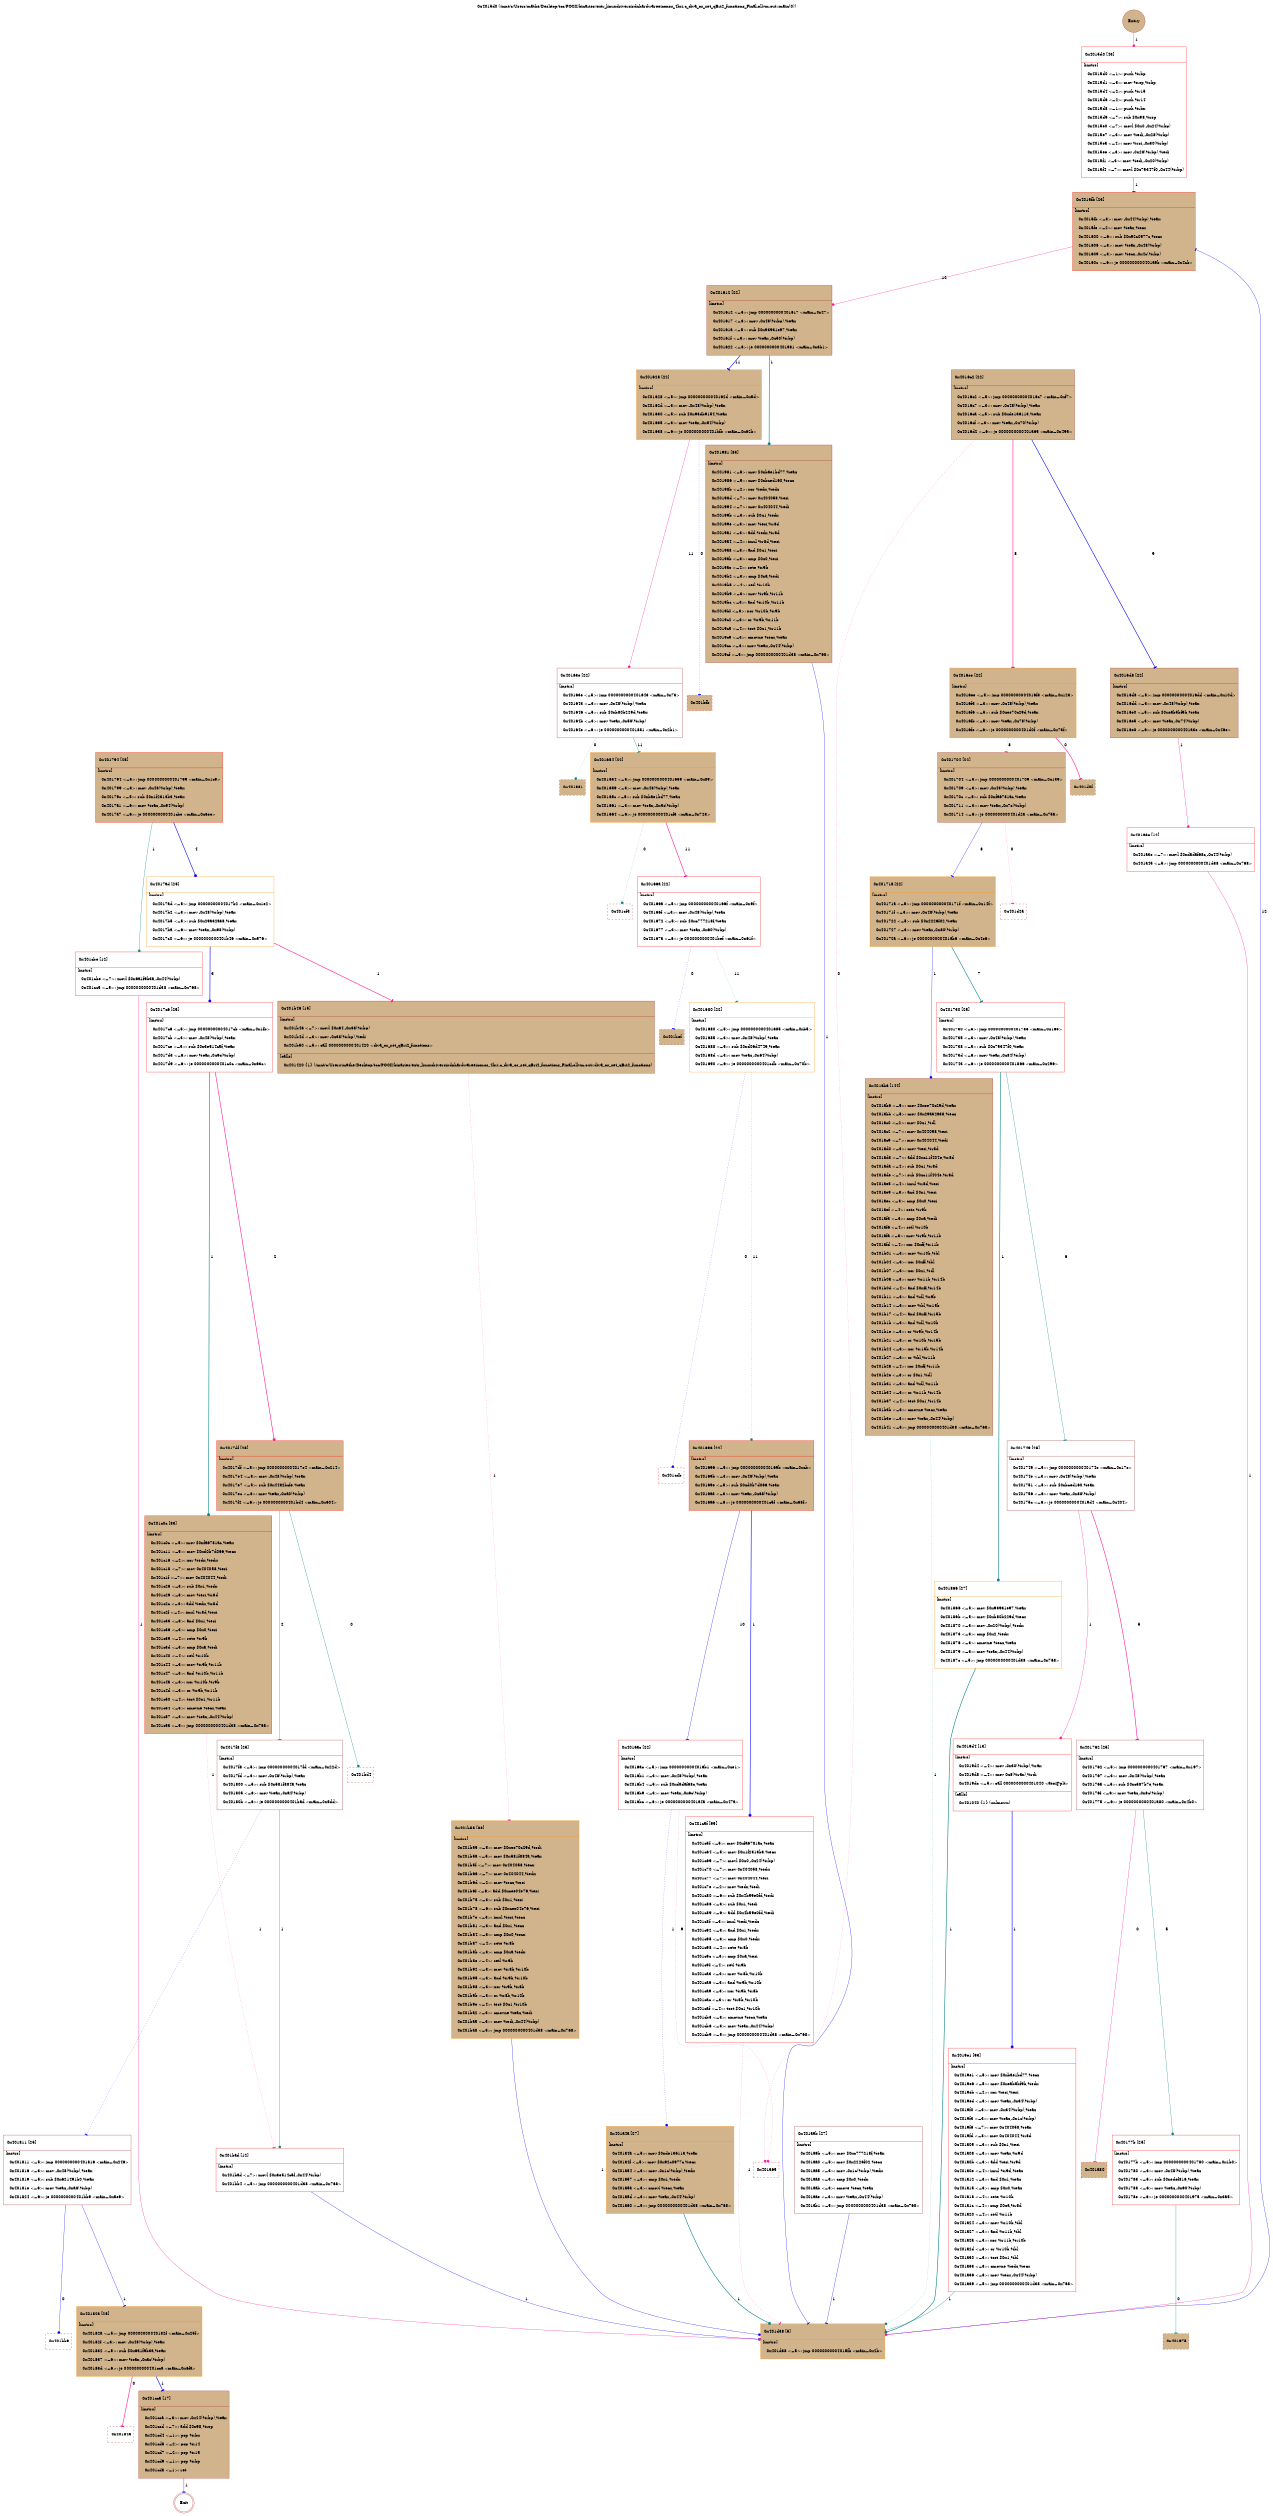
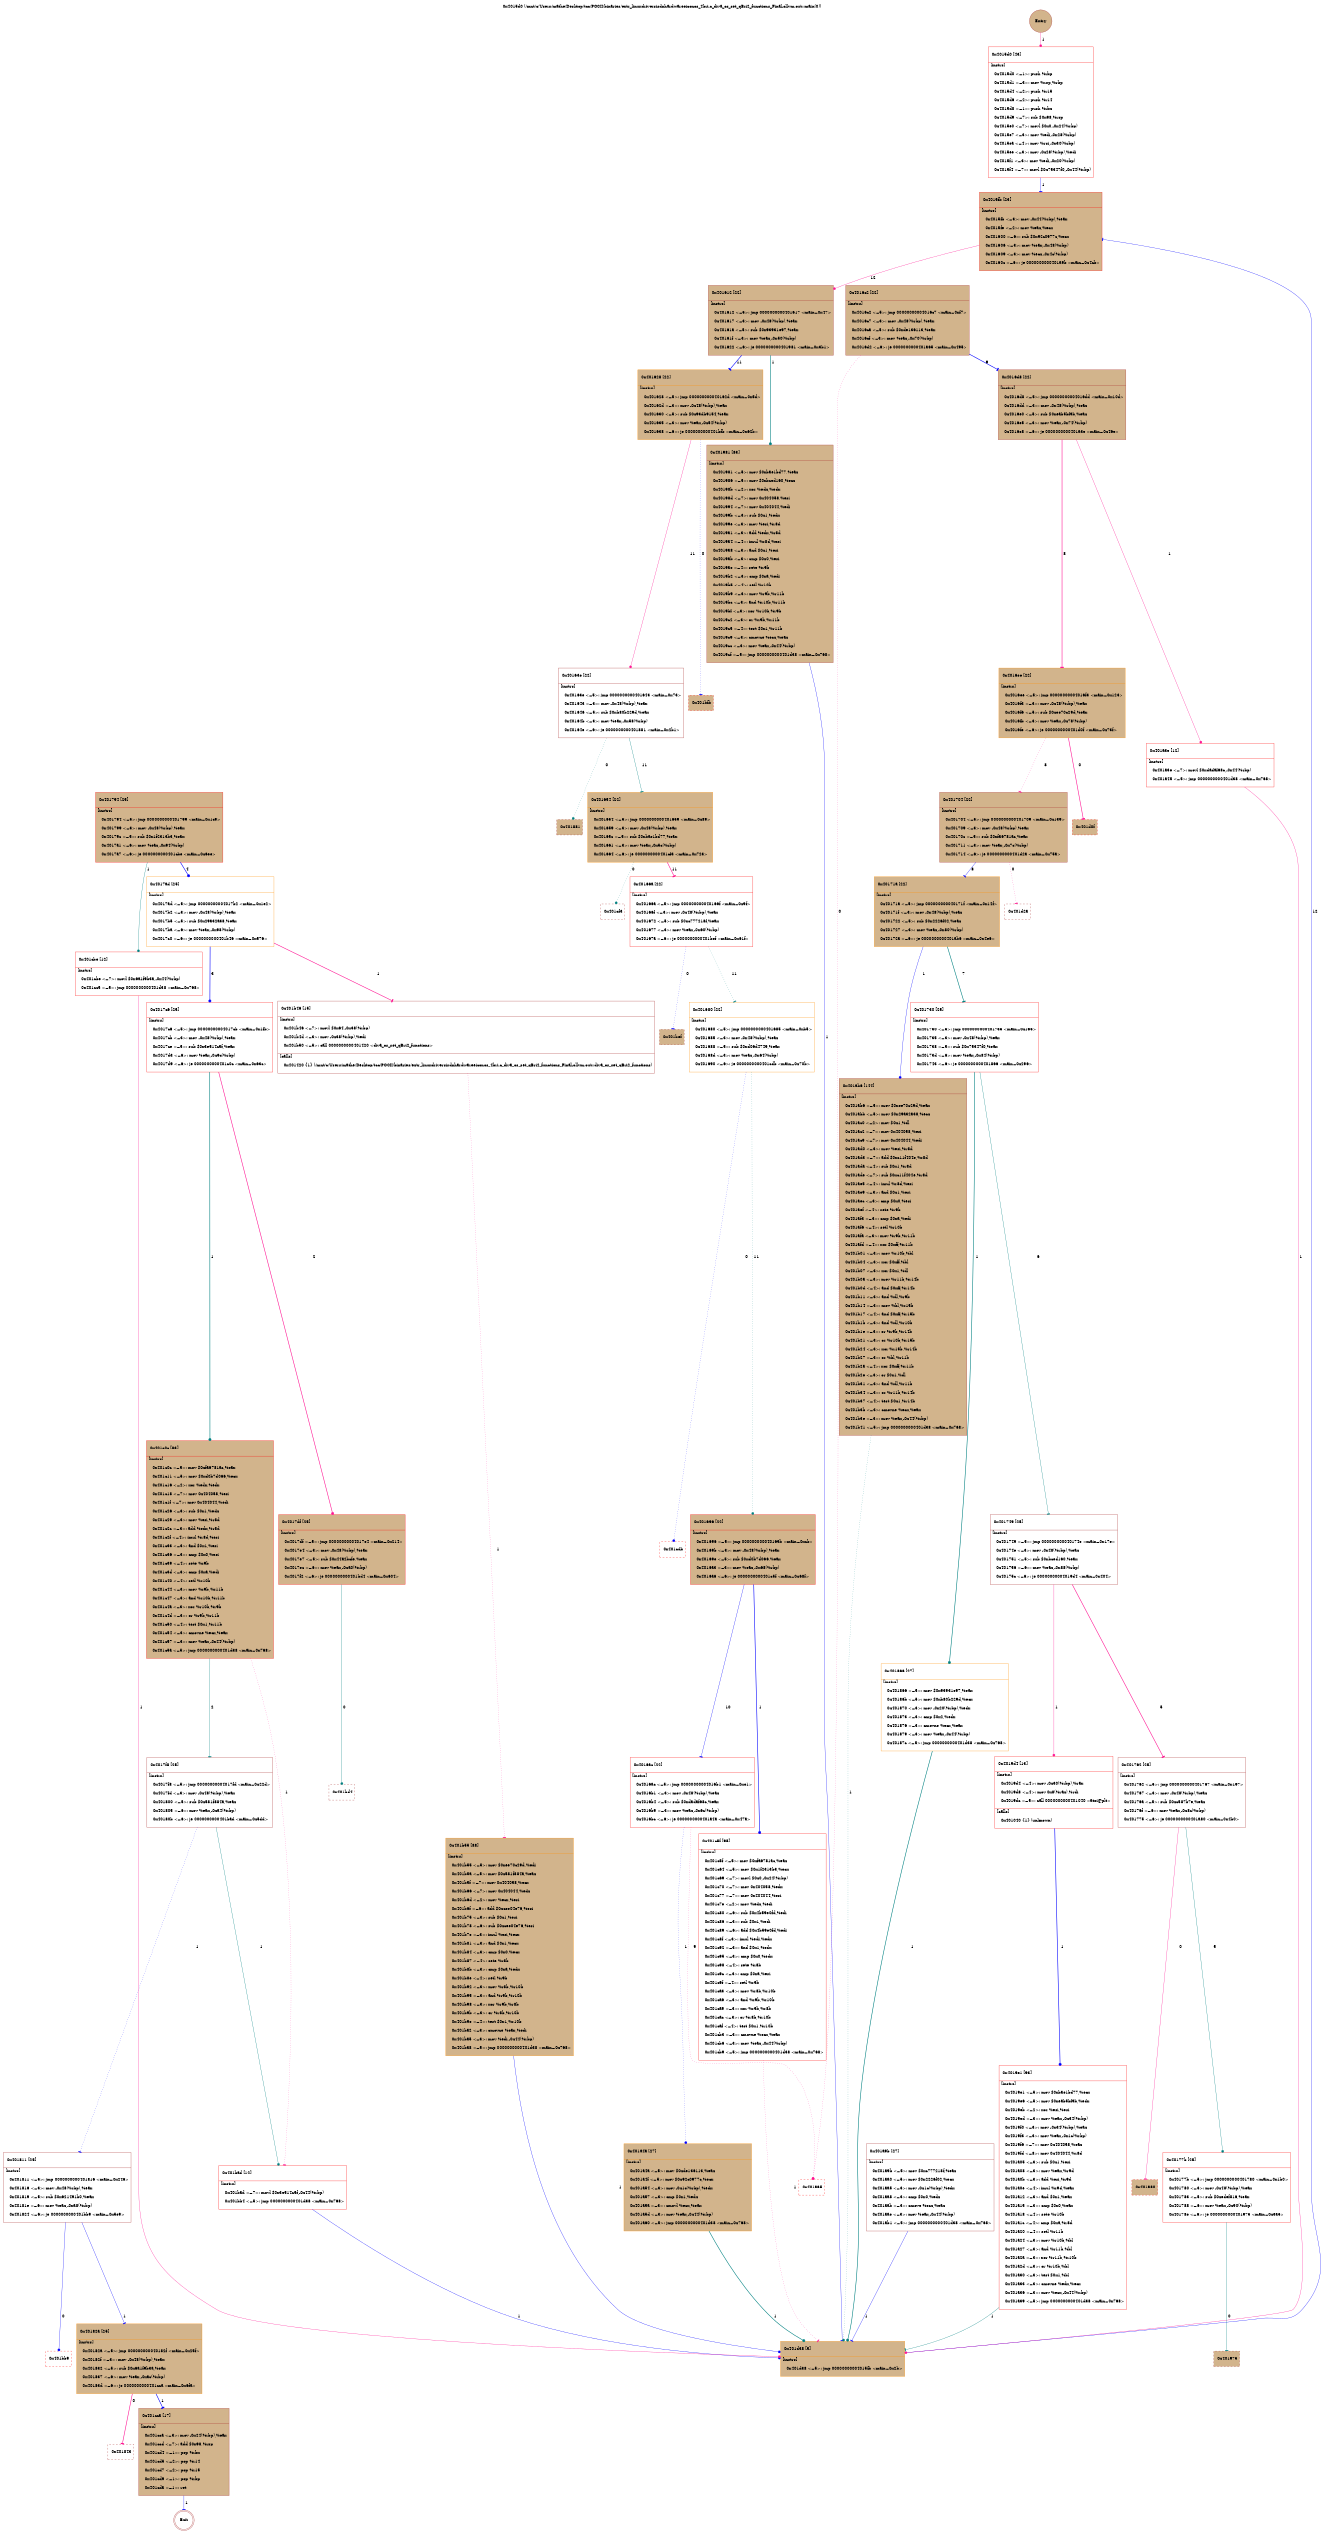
(1013, 553) -> (1062, 553)
(466, 1037) -> (466, 1037)
(280, 1625) -> (210, 1707)
